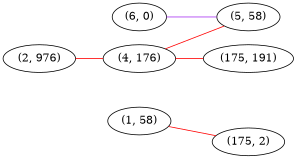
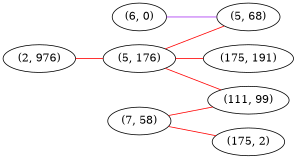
(248, 17) -> (248, 17)
(139, 59) -> (139, 59)
none -> (248, 100)
(139, 121) -> (139, 121)
